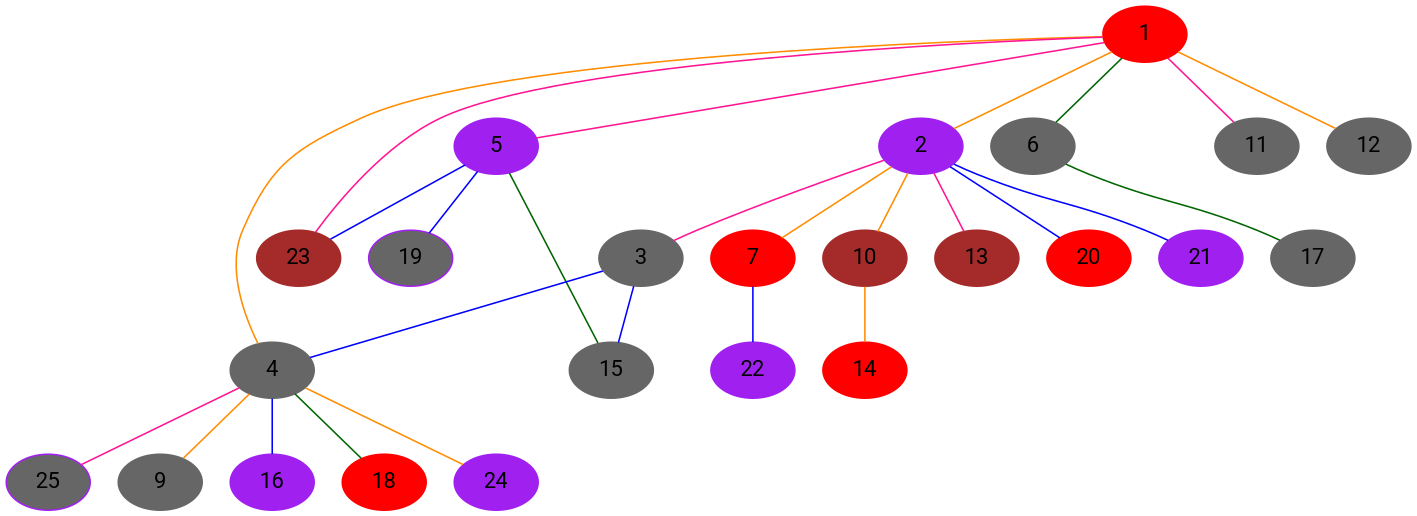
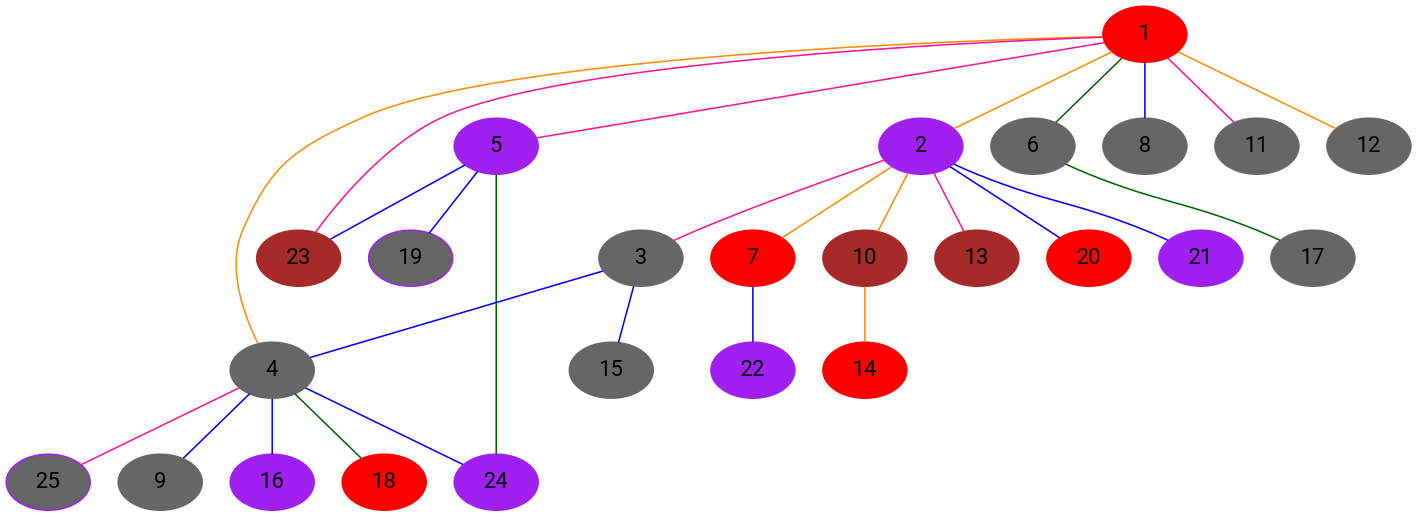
none -> (1145, 146)
(554, 258) -> (496, 314)
(216, 426) -> (216, 426)
(384, 426) -> (384, 426)
